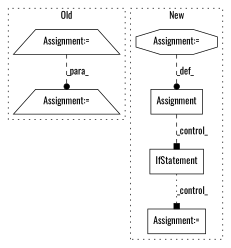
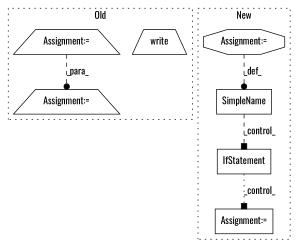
none -> (160, 42)
(177, 102) -> (244, 102)
